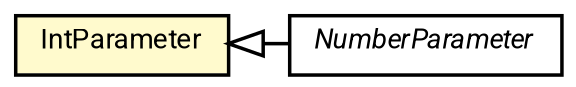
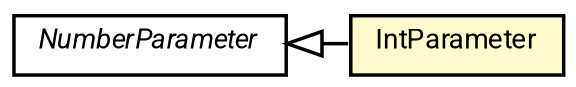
(277, 44) -> (335, 44)
